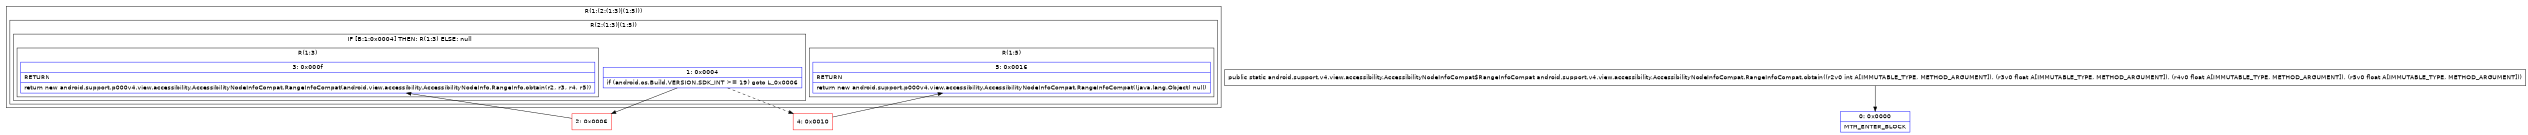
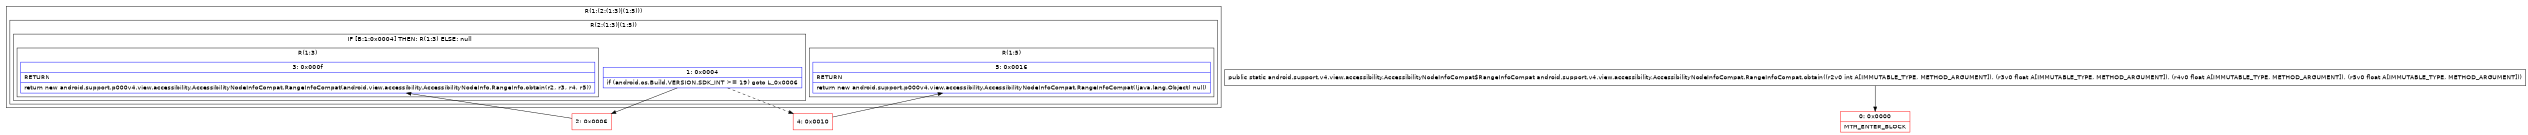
(1875, 122) -> (1875, 122)
